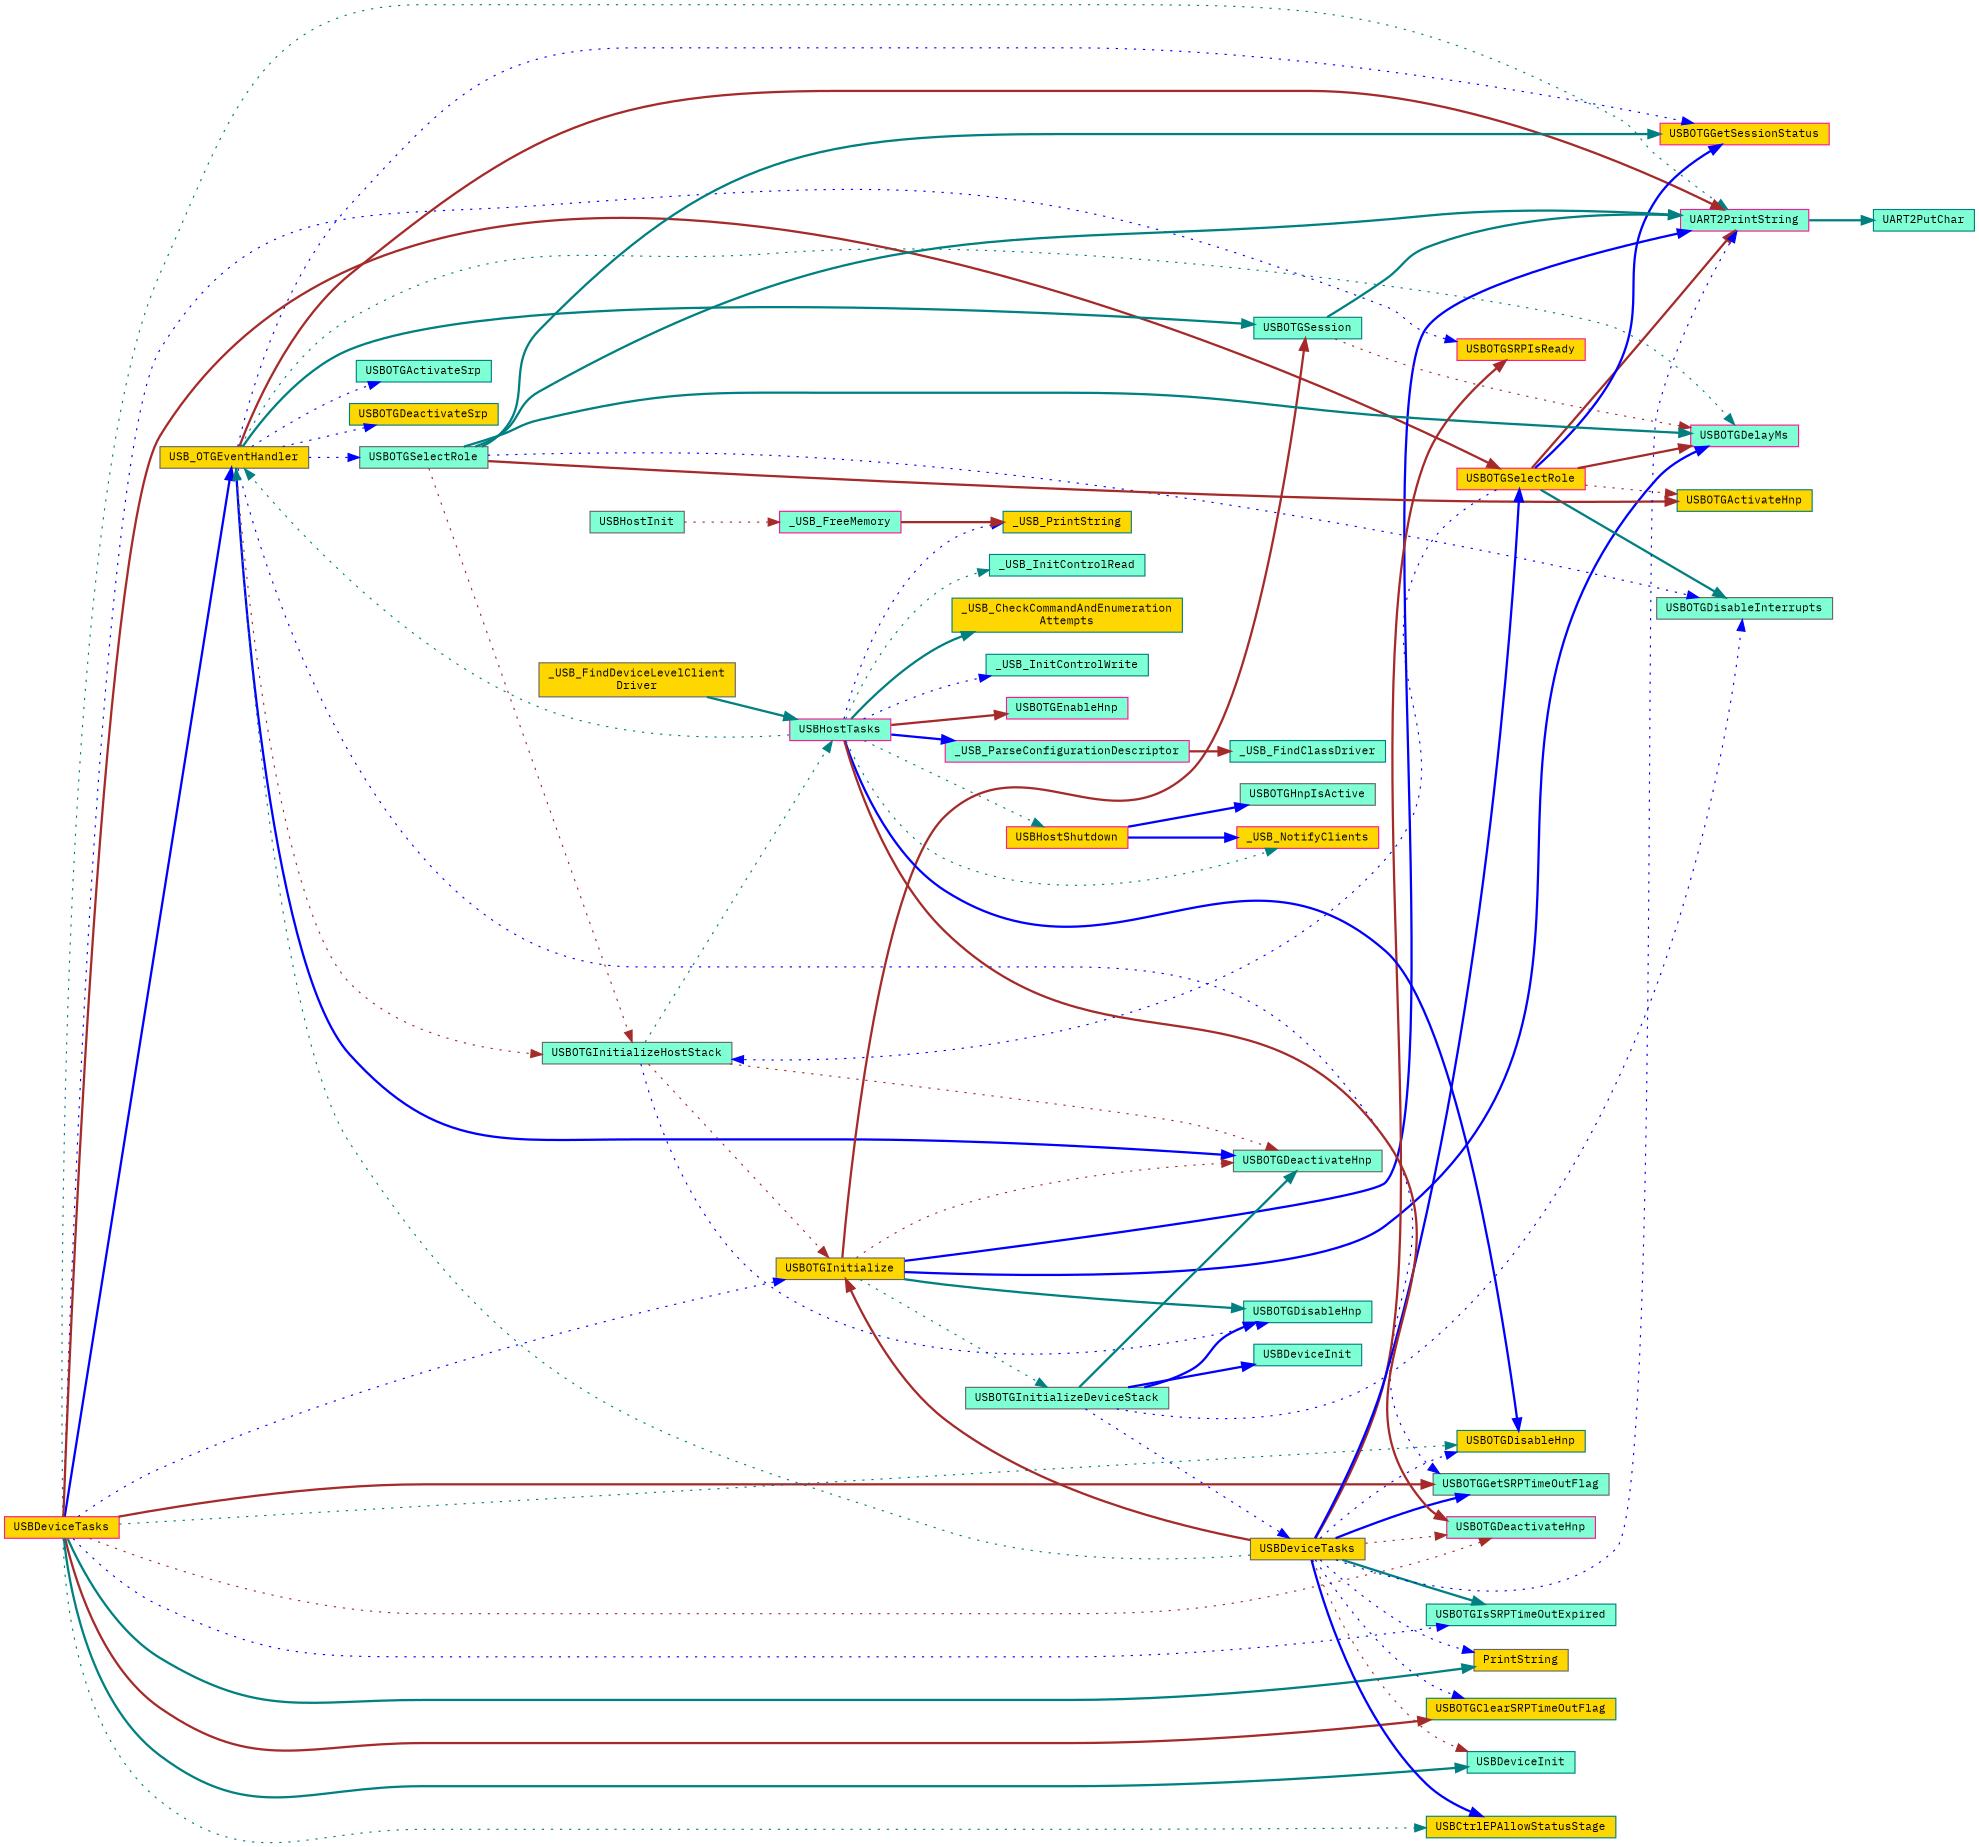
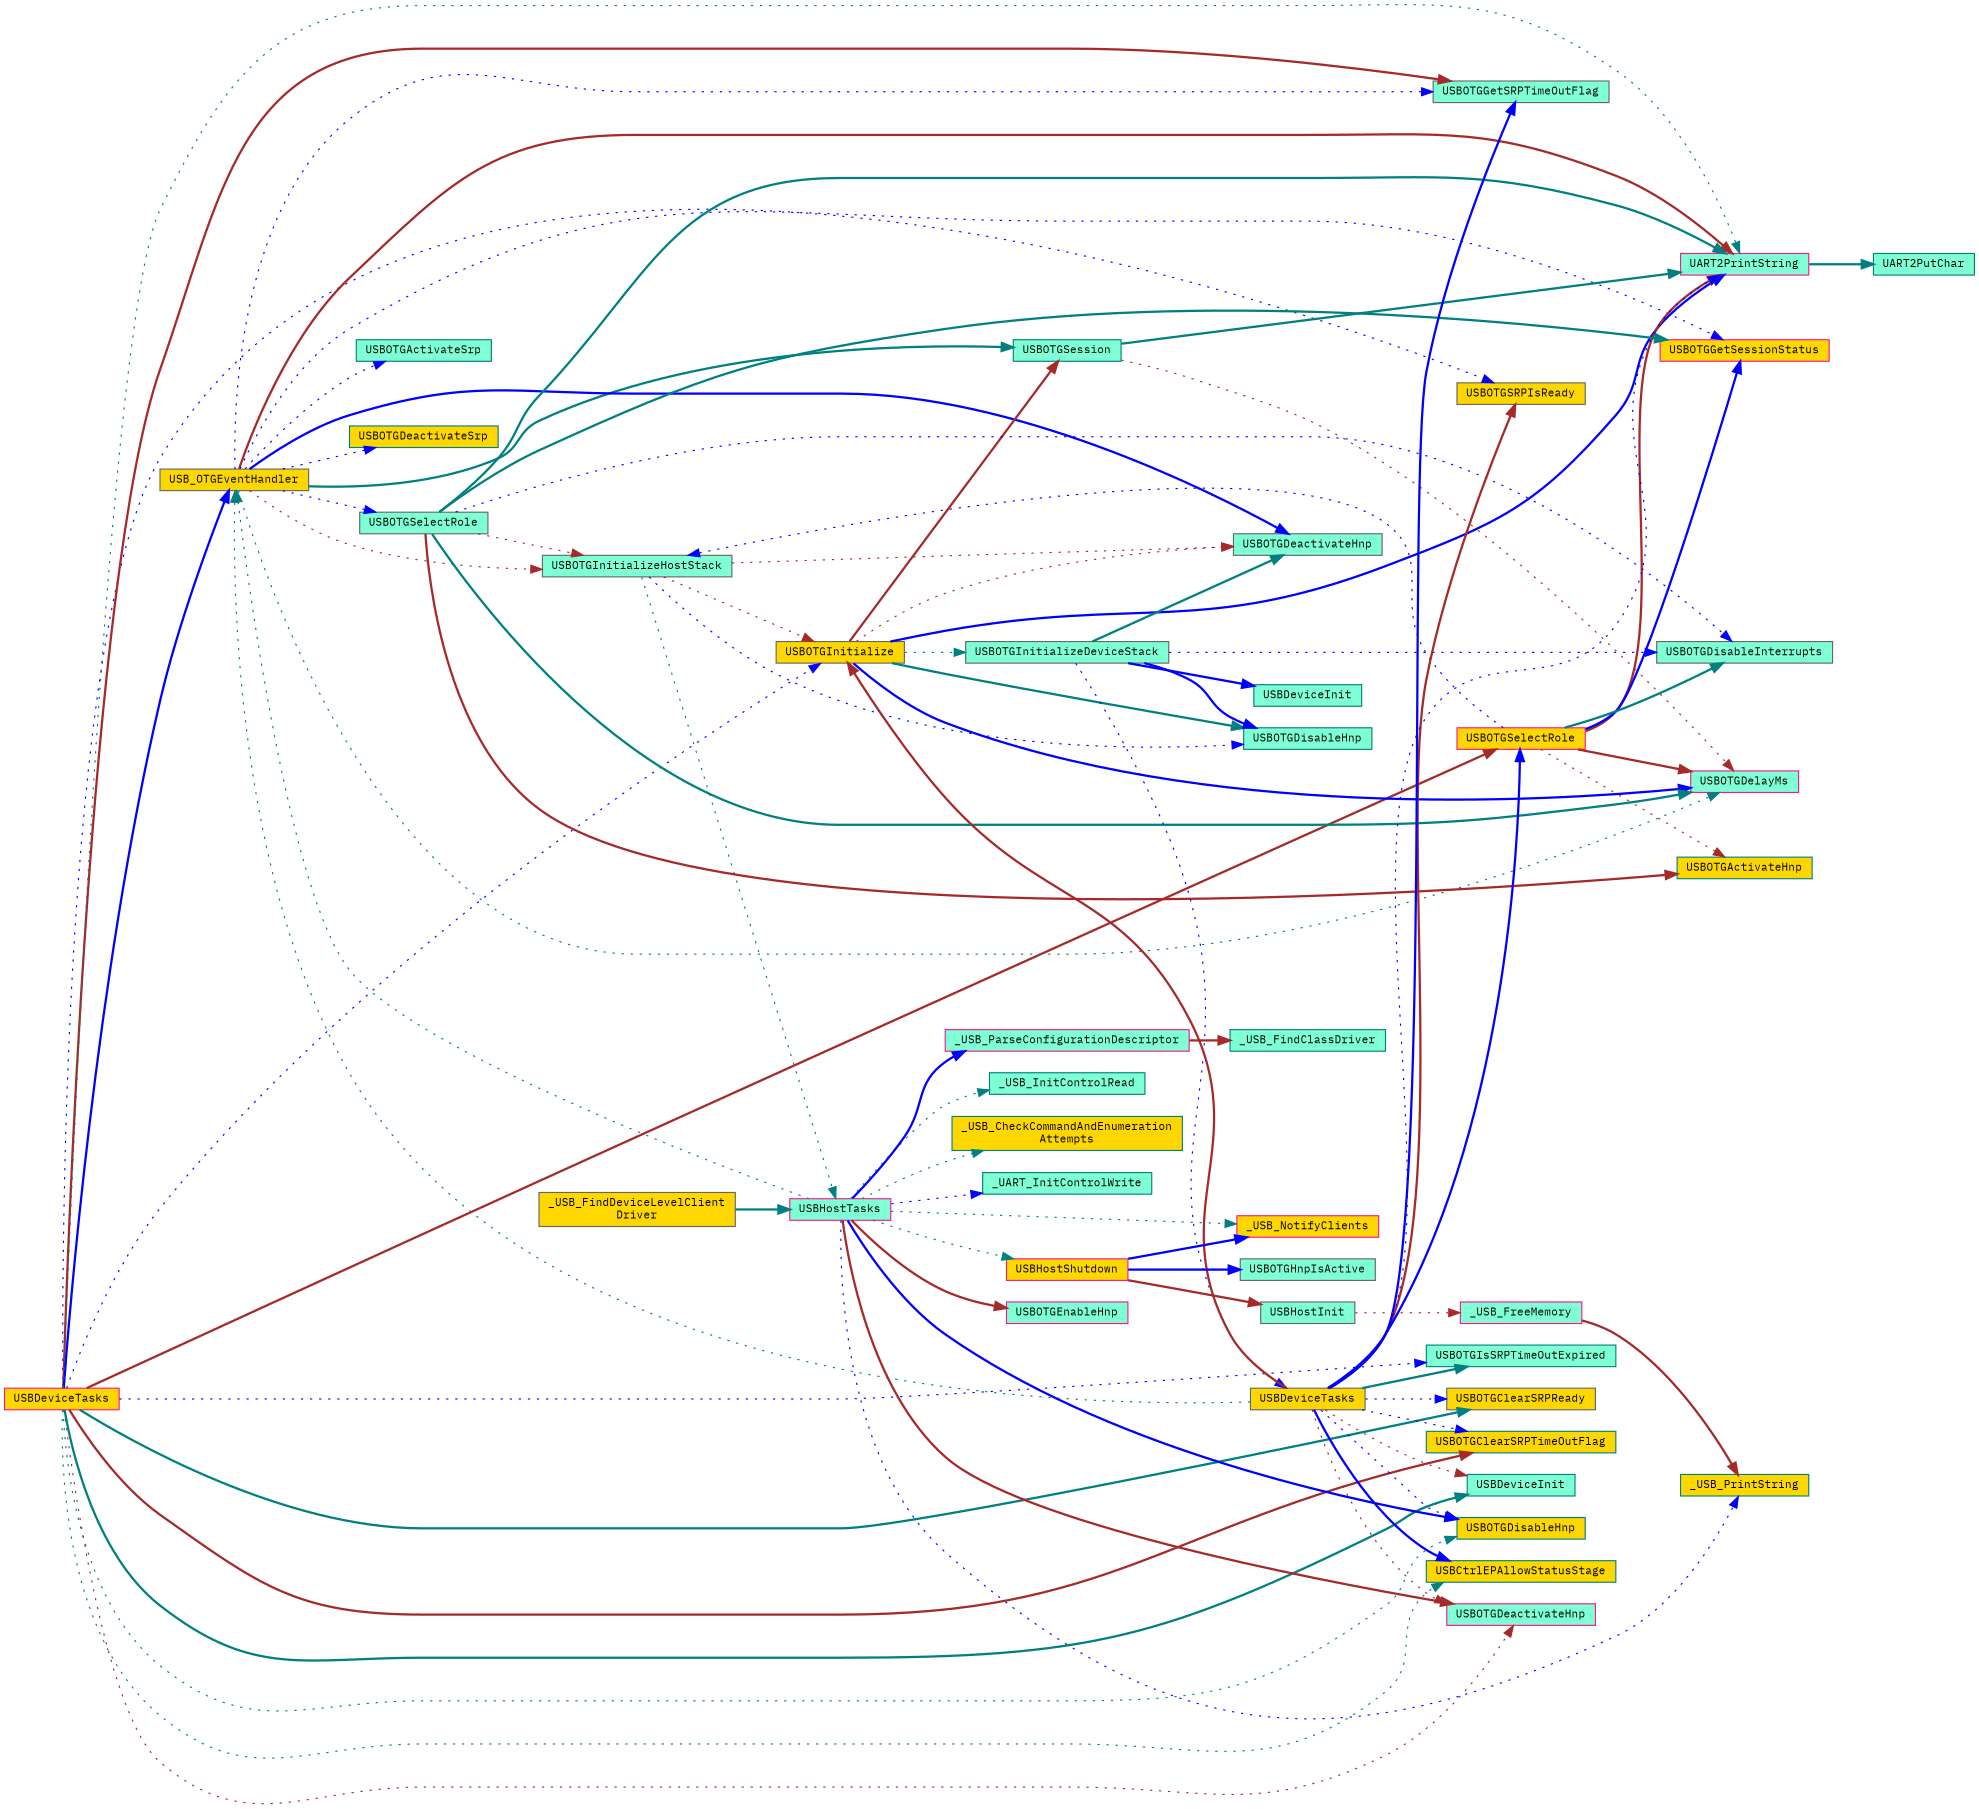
(1521, 350) -> (1521, 394)
(1067, 665) -> (1067, 1183)
(902, 671) -> (916, 1173)
none -> (1188, 1291)
(1521, 1660) -> (1521, 1399)
